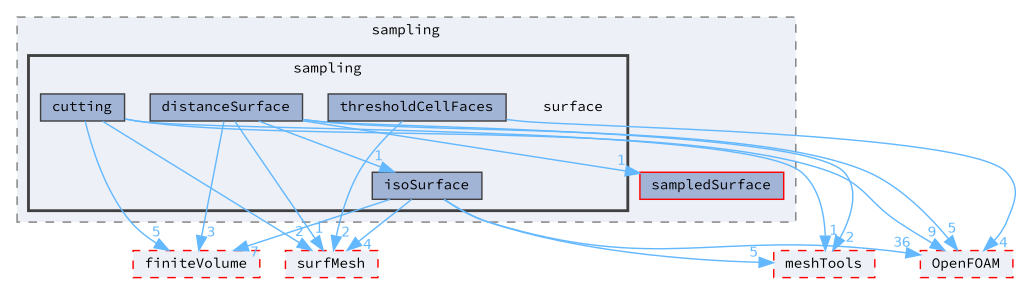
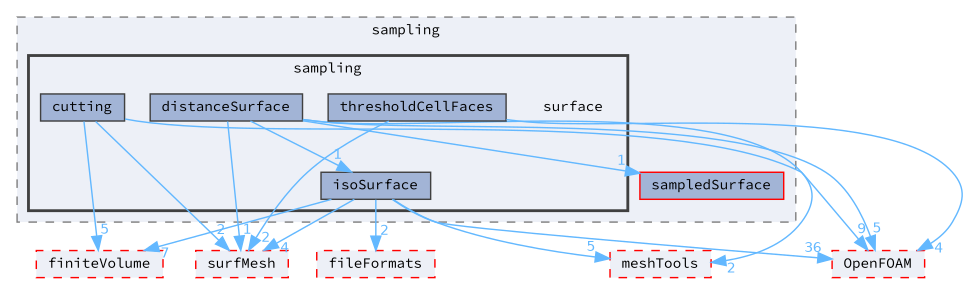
(500, 134) -> none
(213, 179) -> none
none -> (376, 264)
